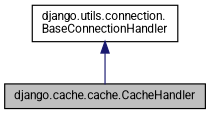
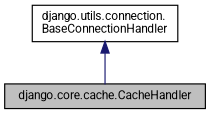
(105, 96) -> (105, 96)
